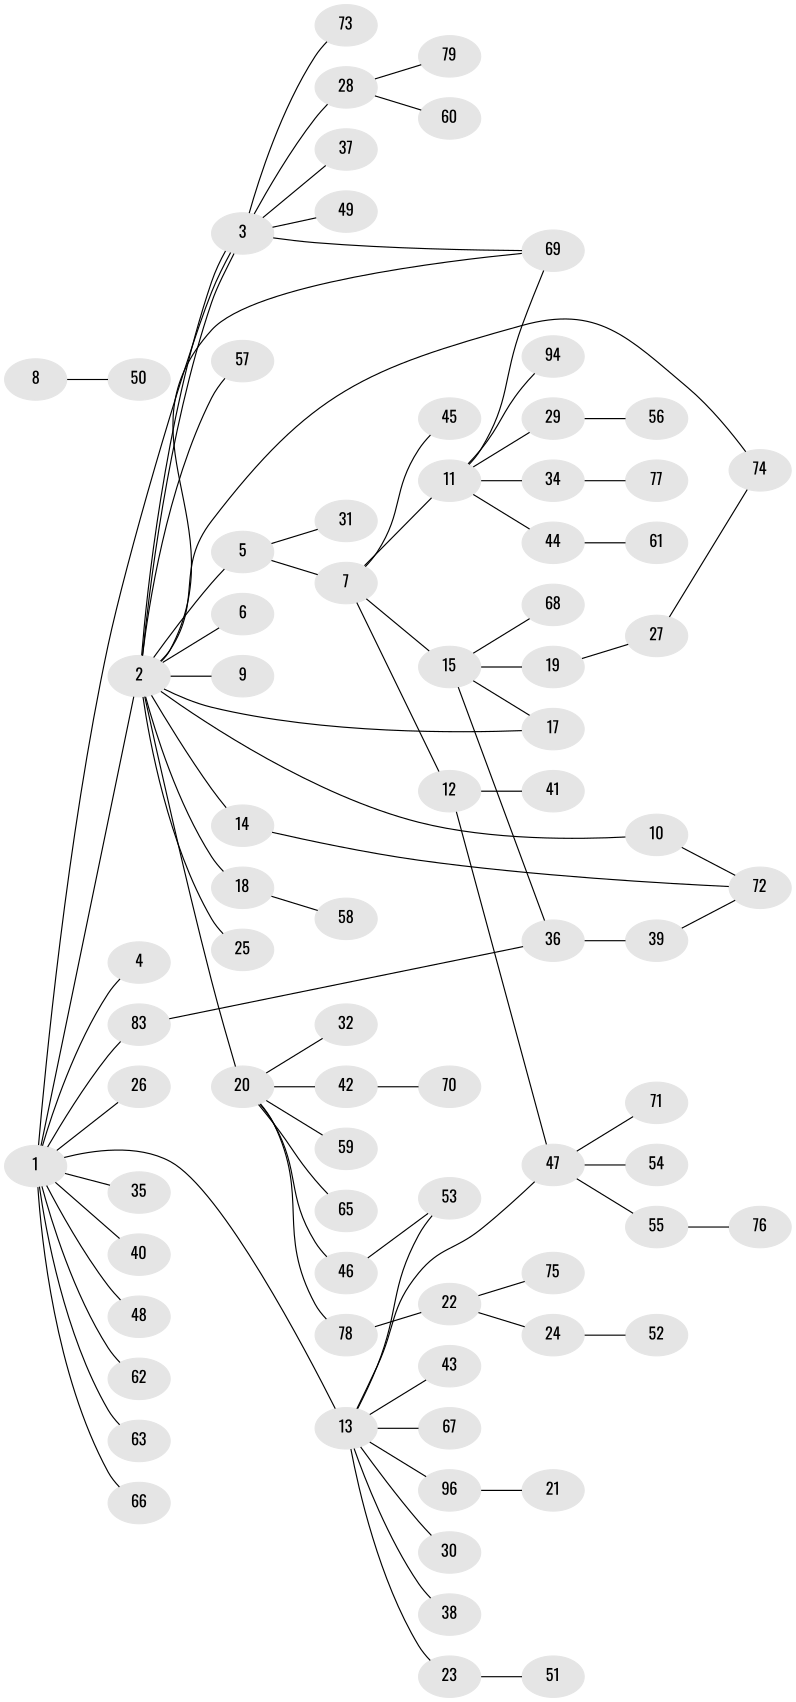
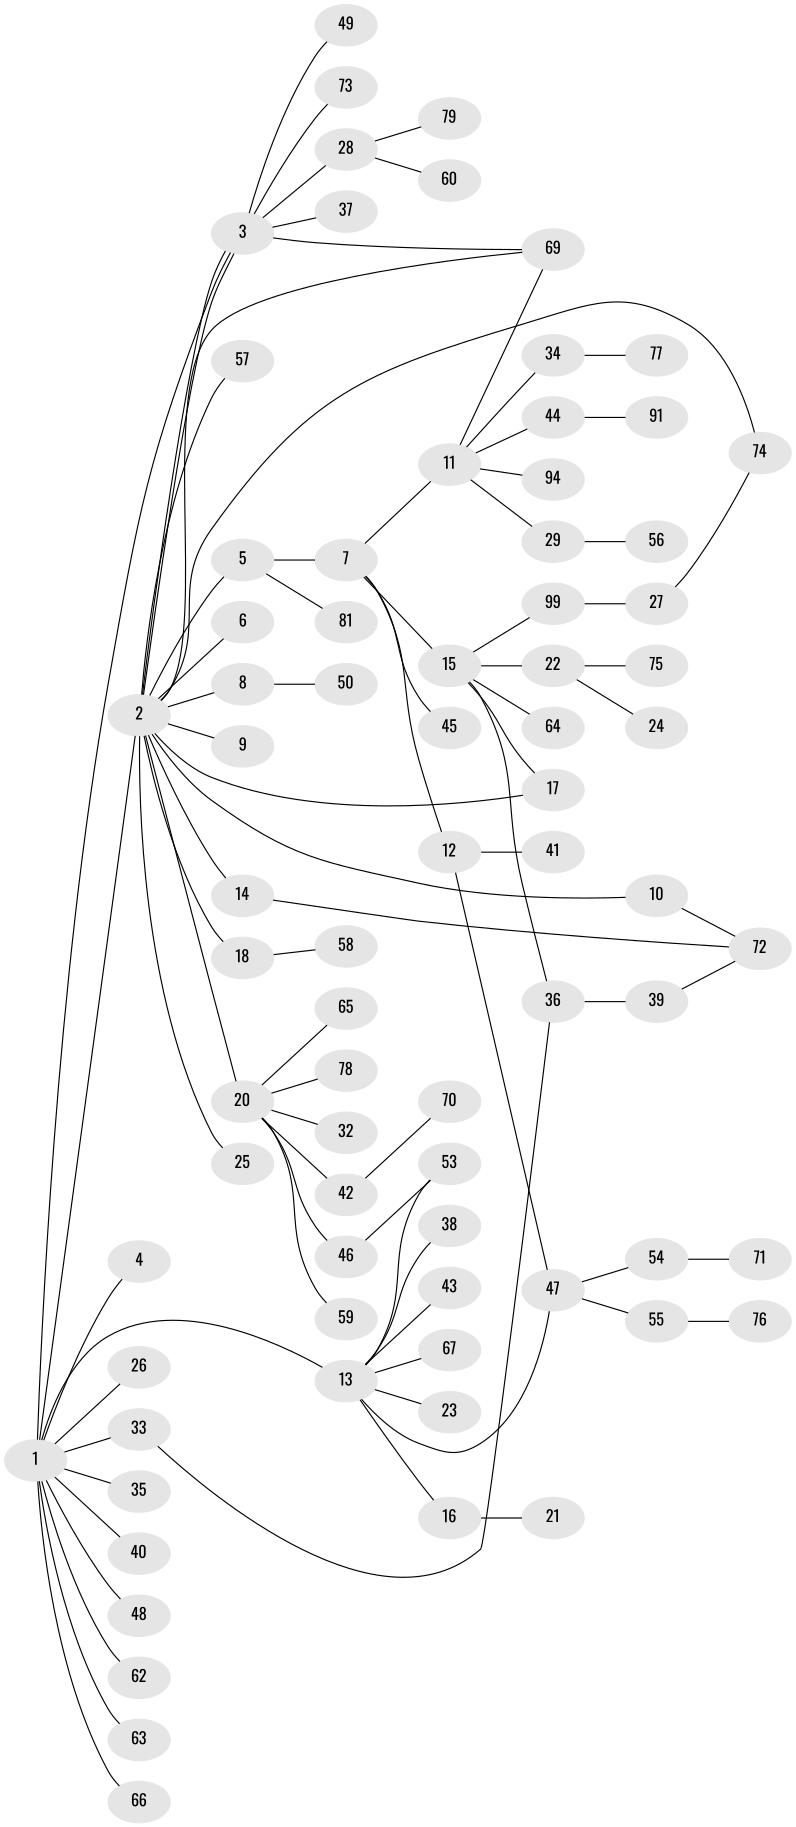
(346, 521) -> (346, 622)
(657, 543) -> (657, 417)
(553, 605) -> (553, 728)
(553, 667) -> (553, 604)
none -> (191, 700)
(139, 1025) -> (139, 1429)
(605, 1134) -> (709, 1259)
(402, 1319) -> (502, 666)
(657, 1335) -> none
(450, 1490) -> (450, 1518)
(450, 1552) -> none
(553, 1677) -> none
